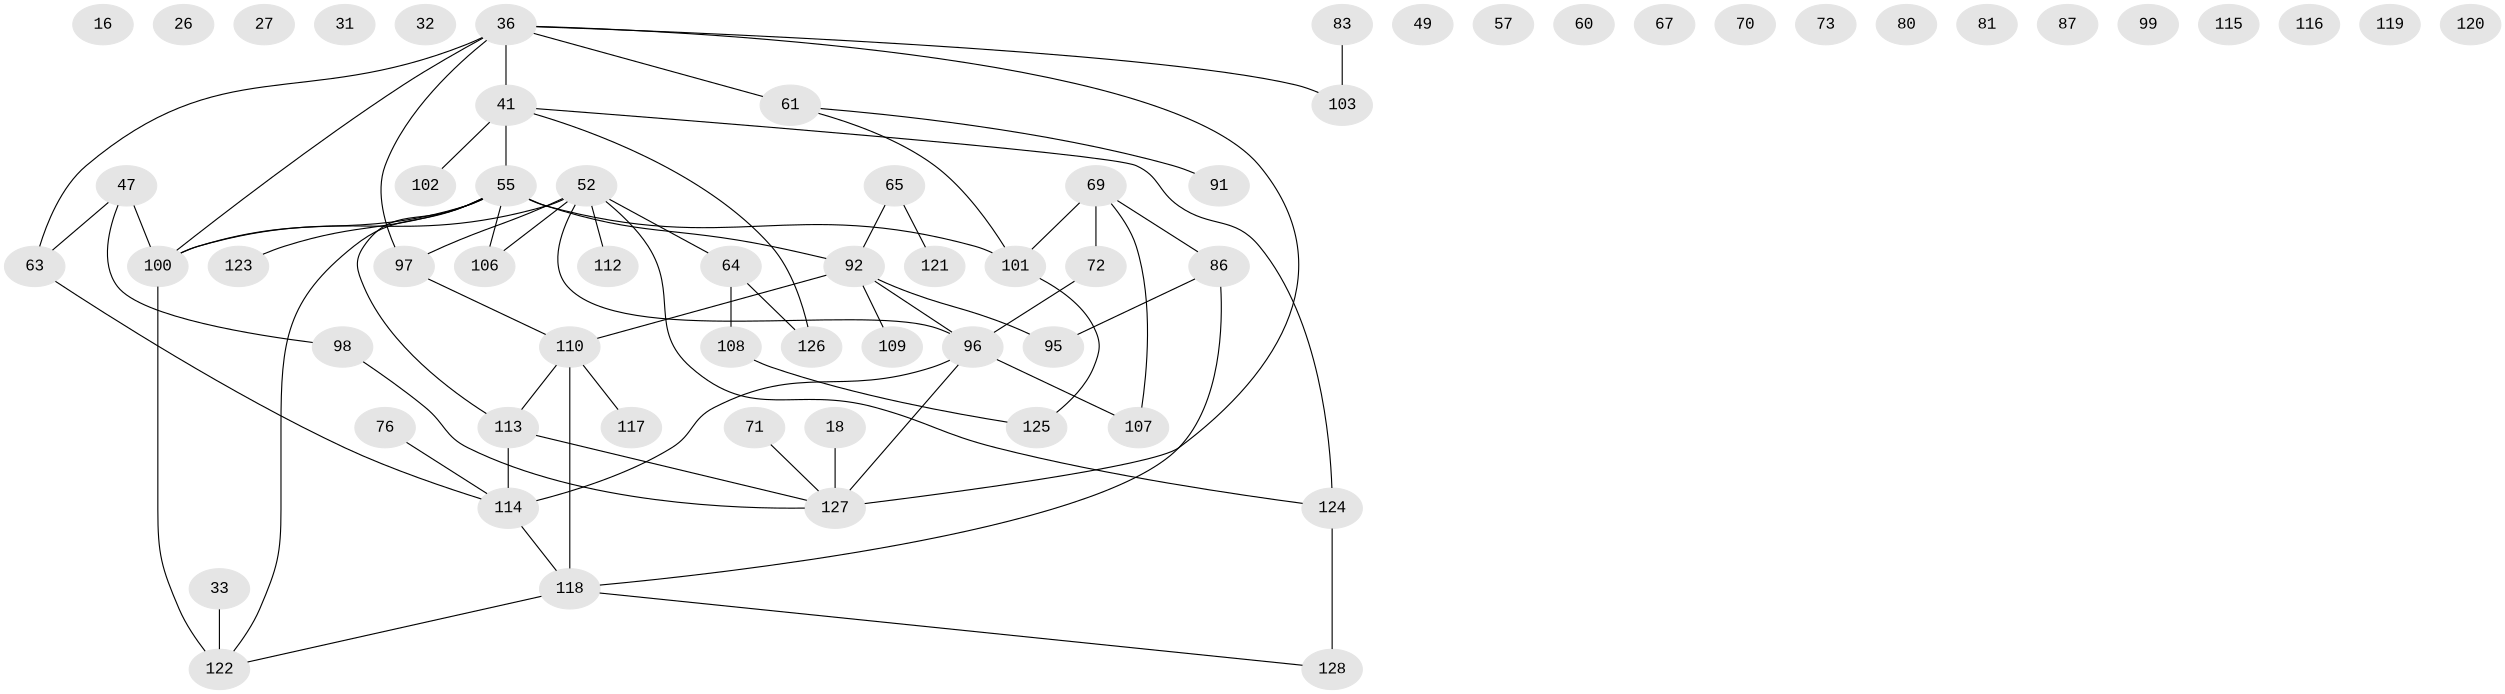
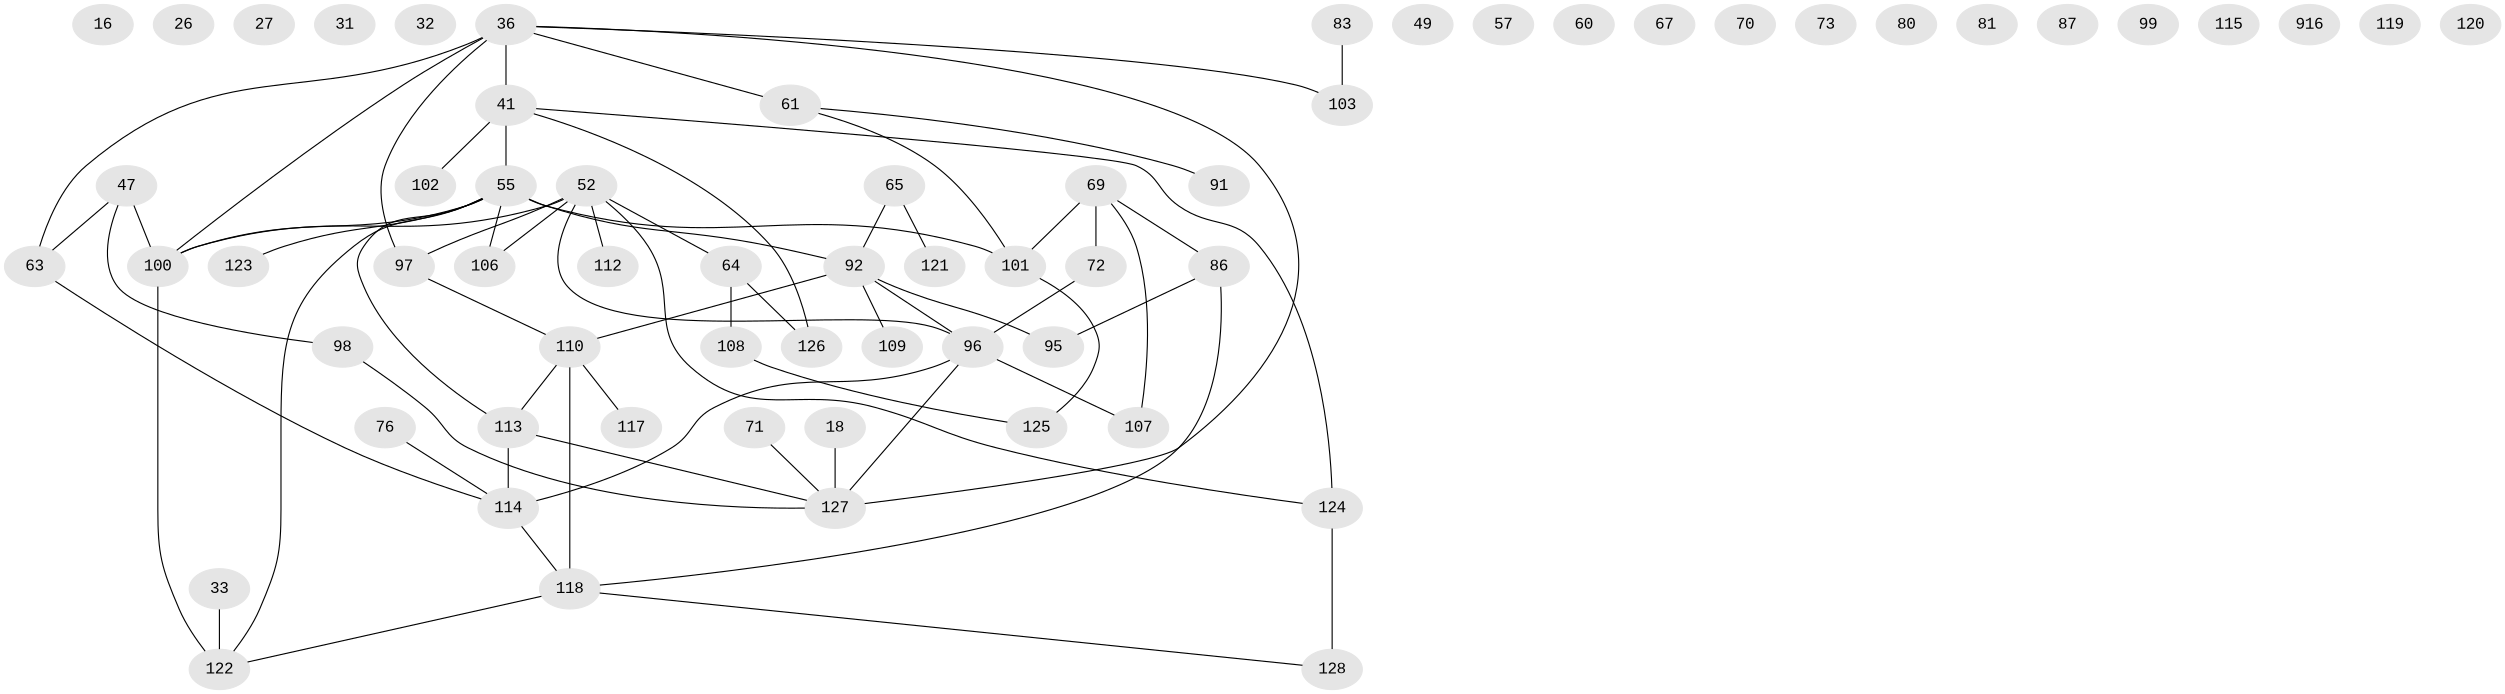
(2309, 25) -> (2309, 25)
